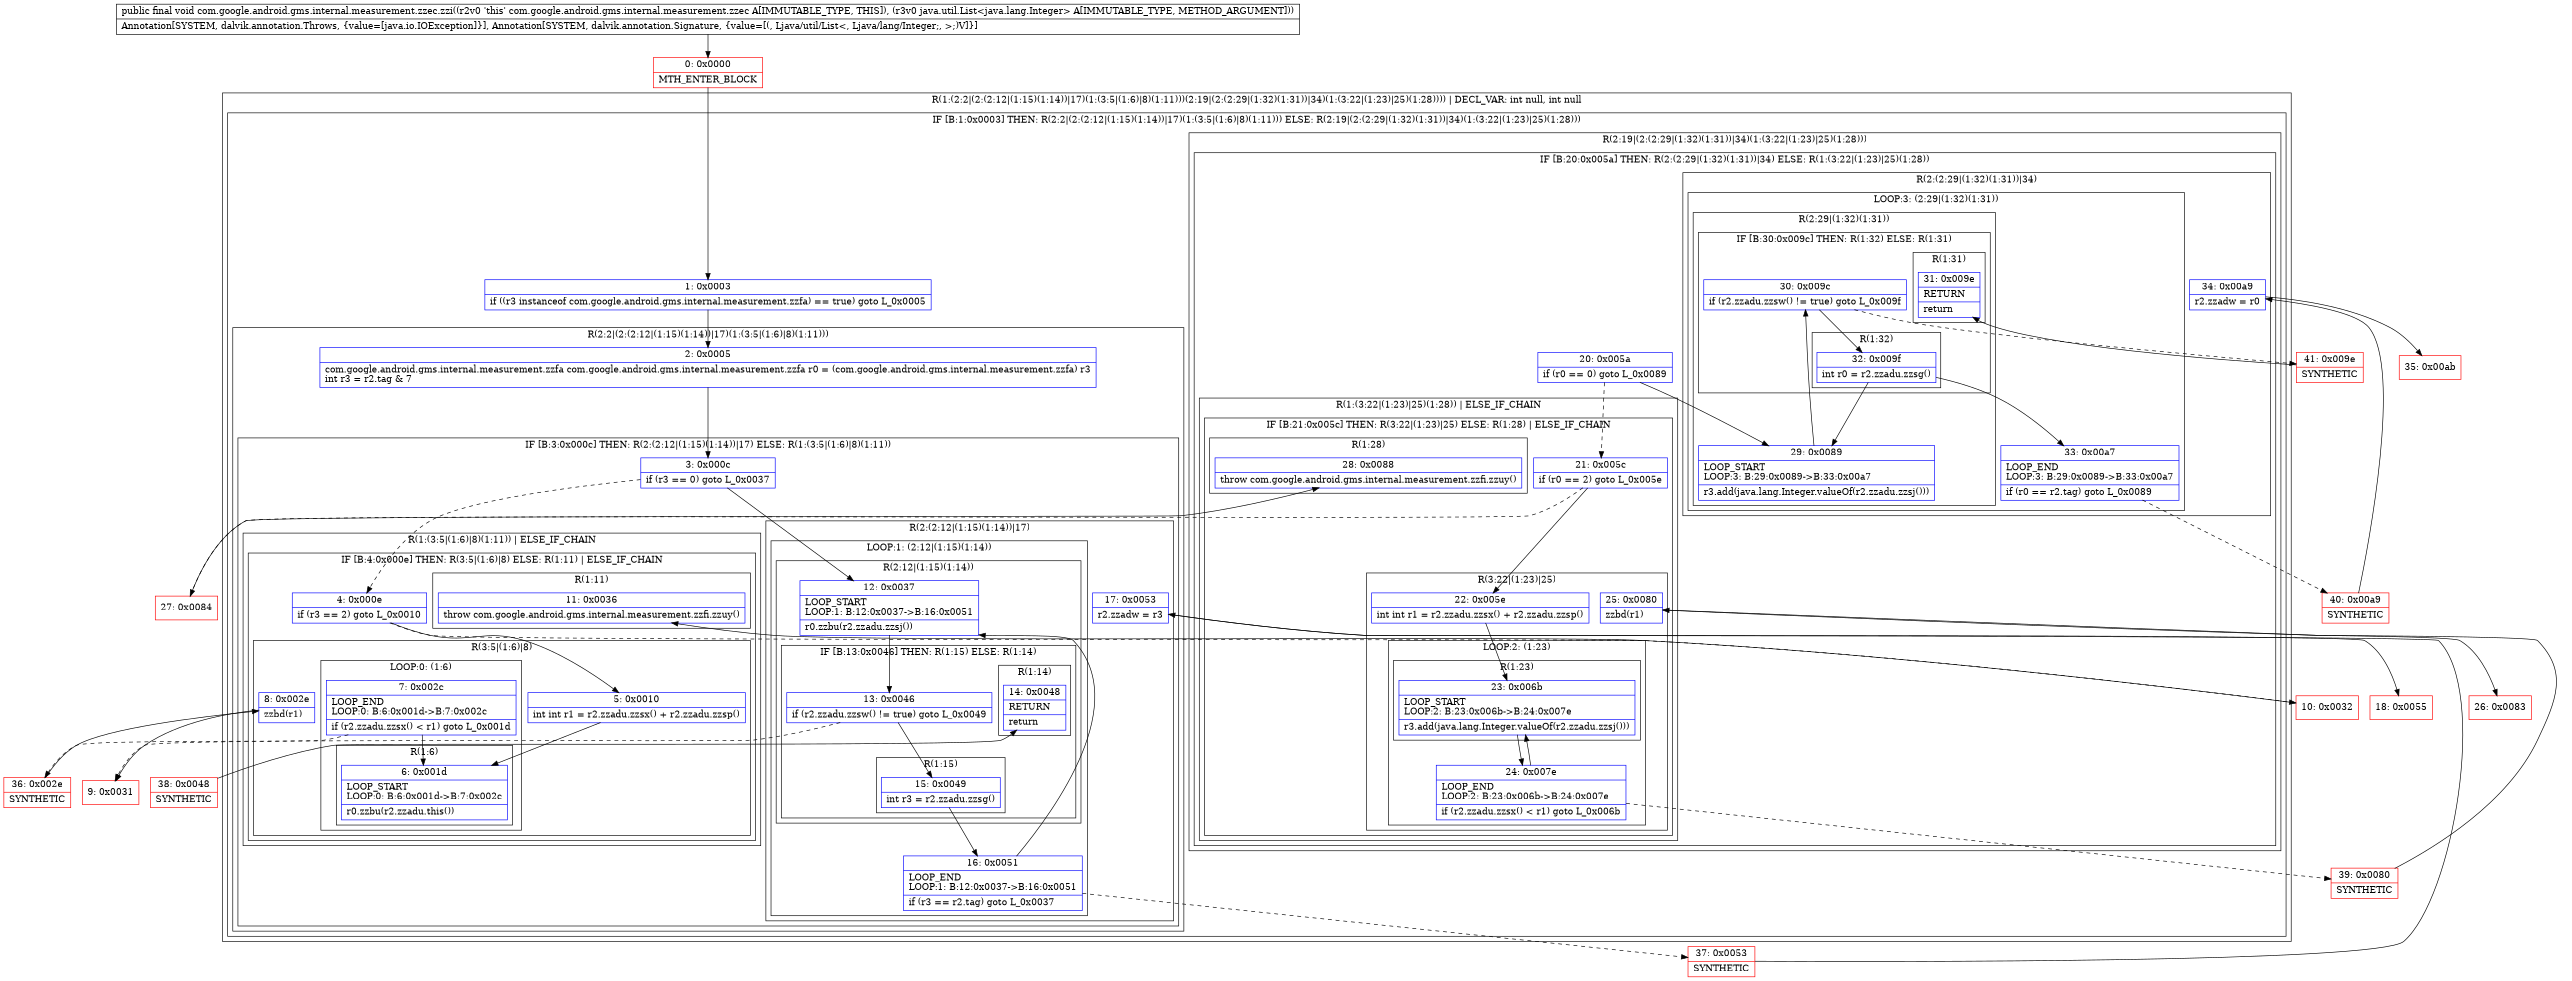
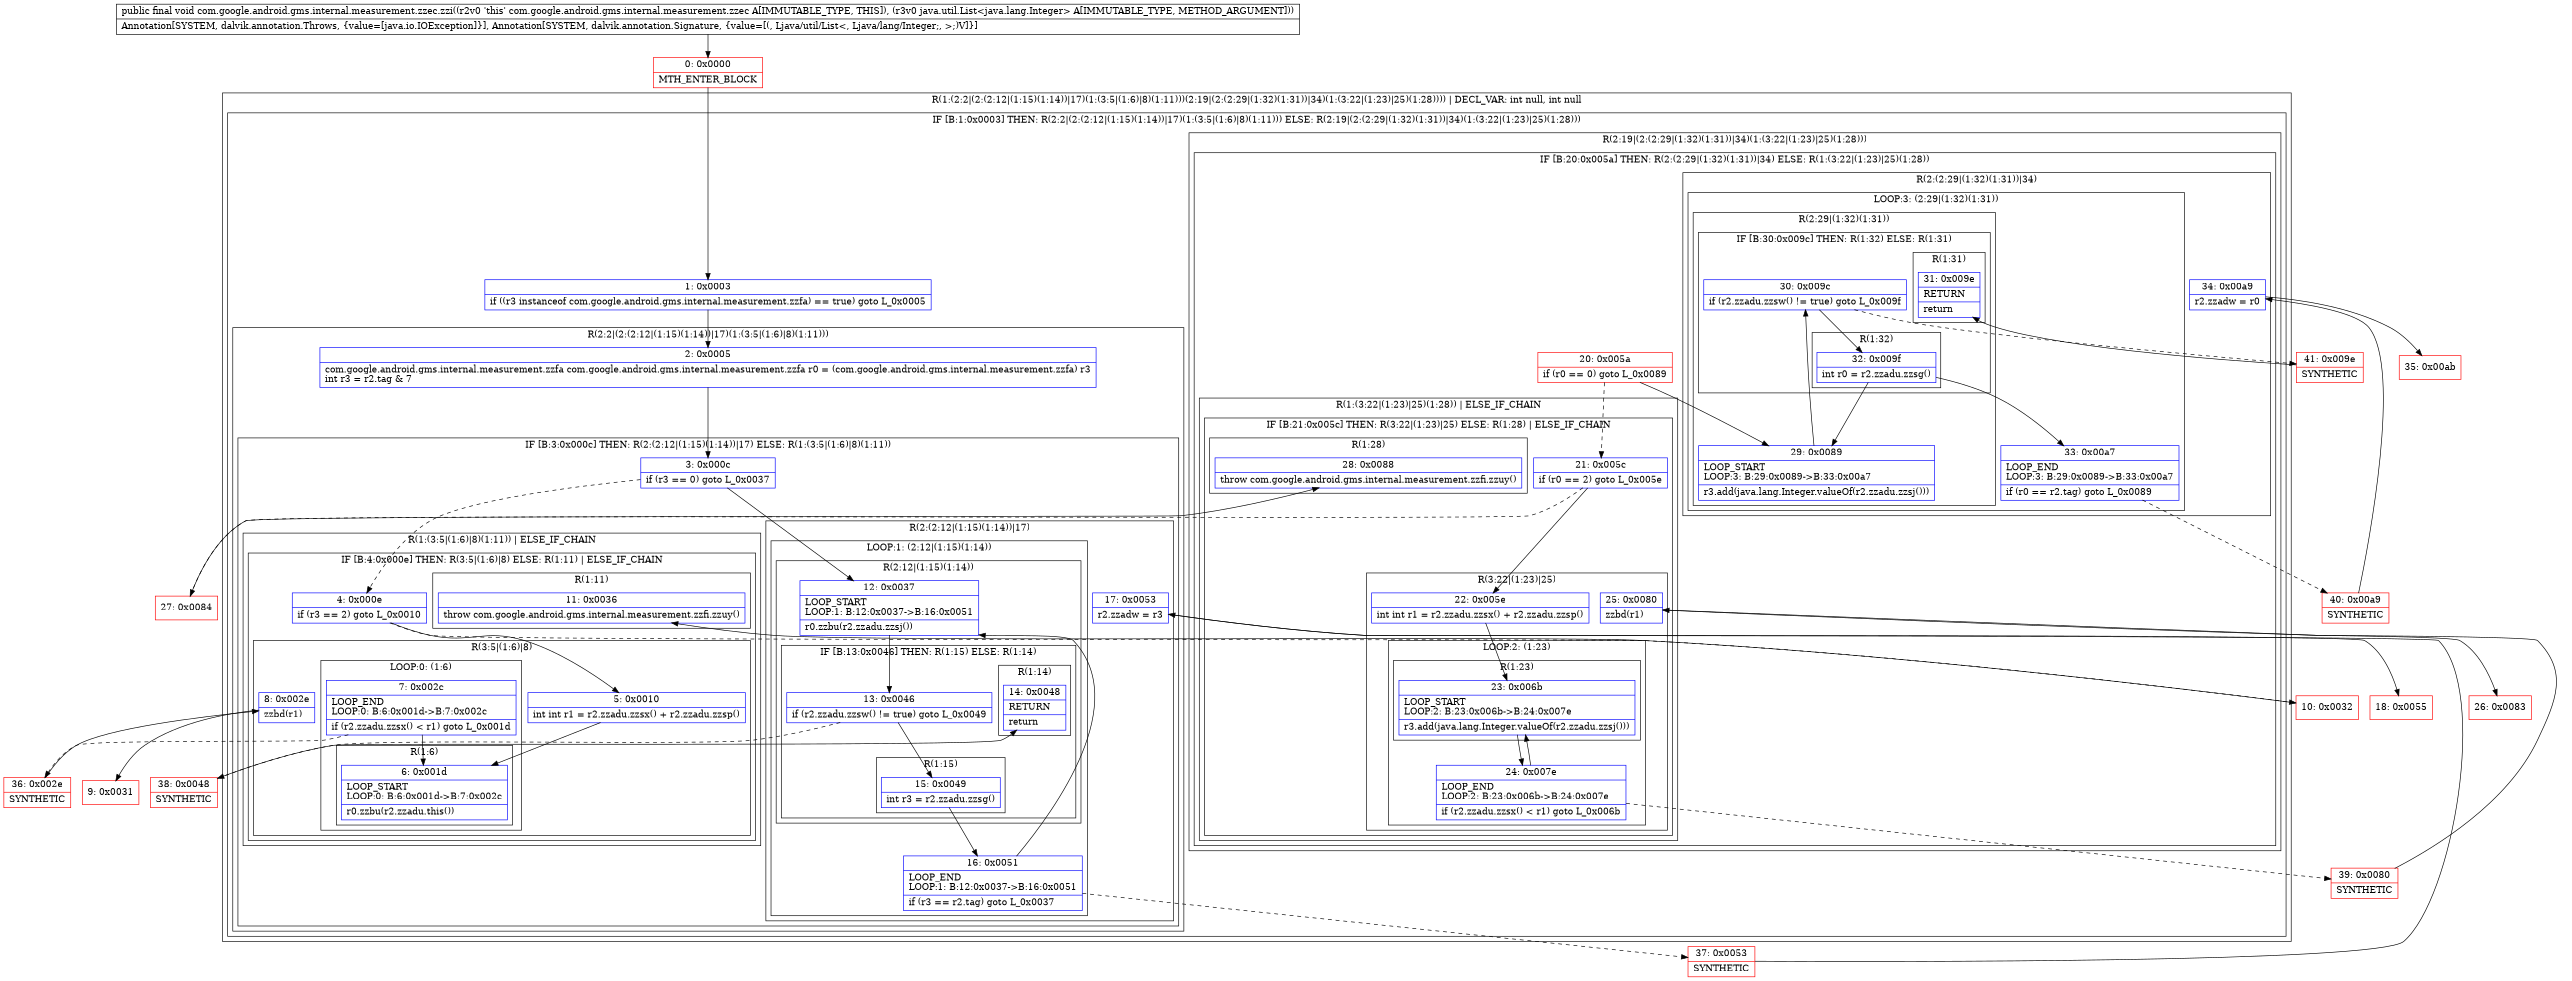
(1605, 368) -> (1605, 368)
(362, 741) -> (531, 742)
